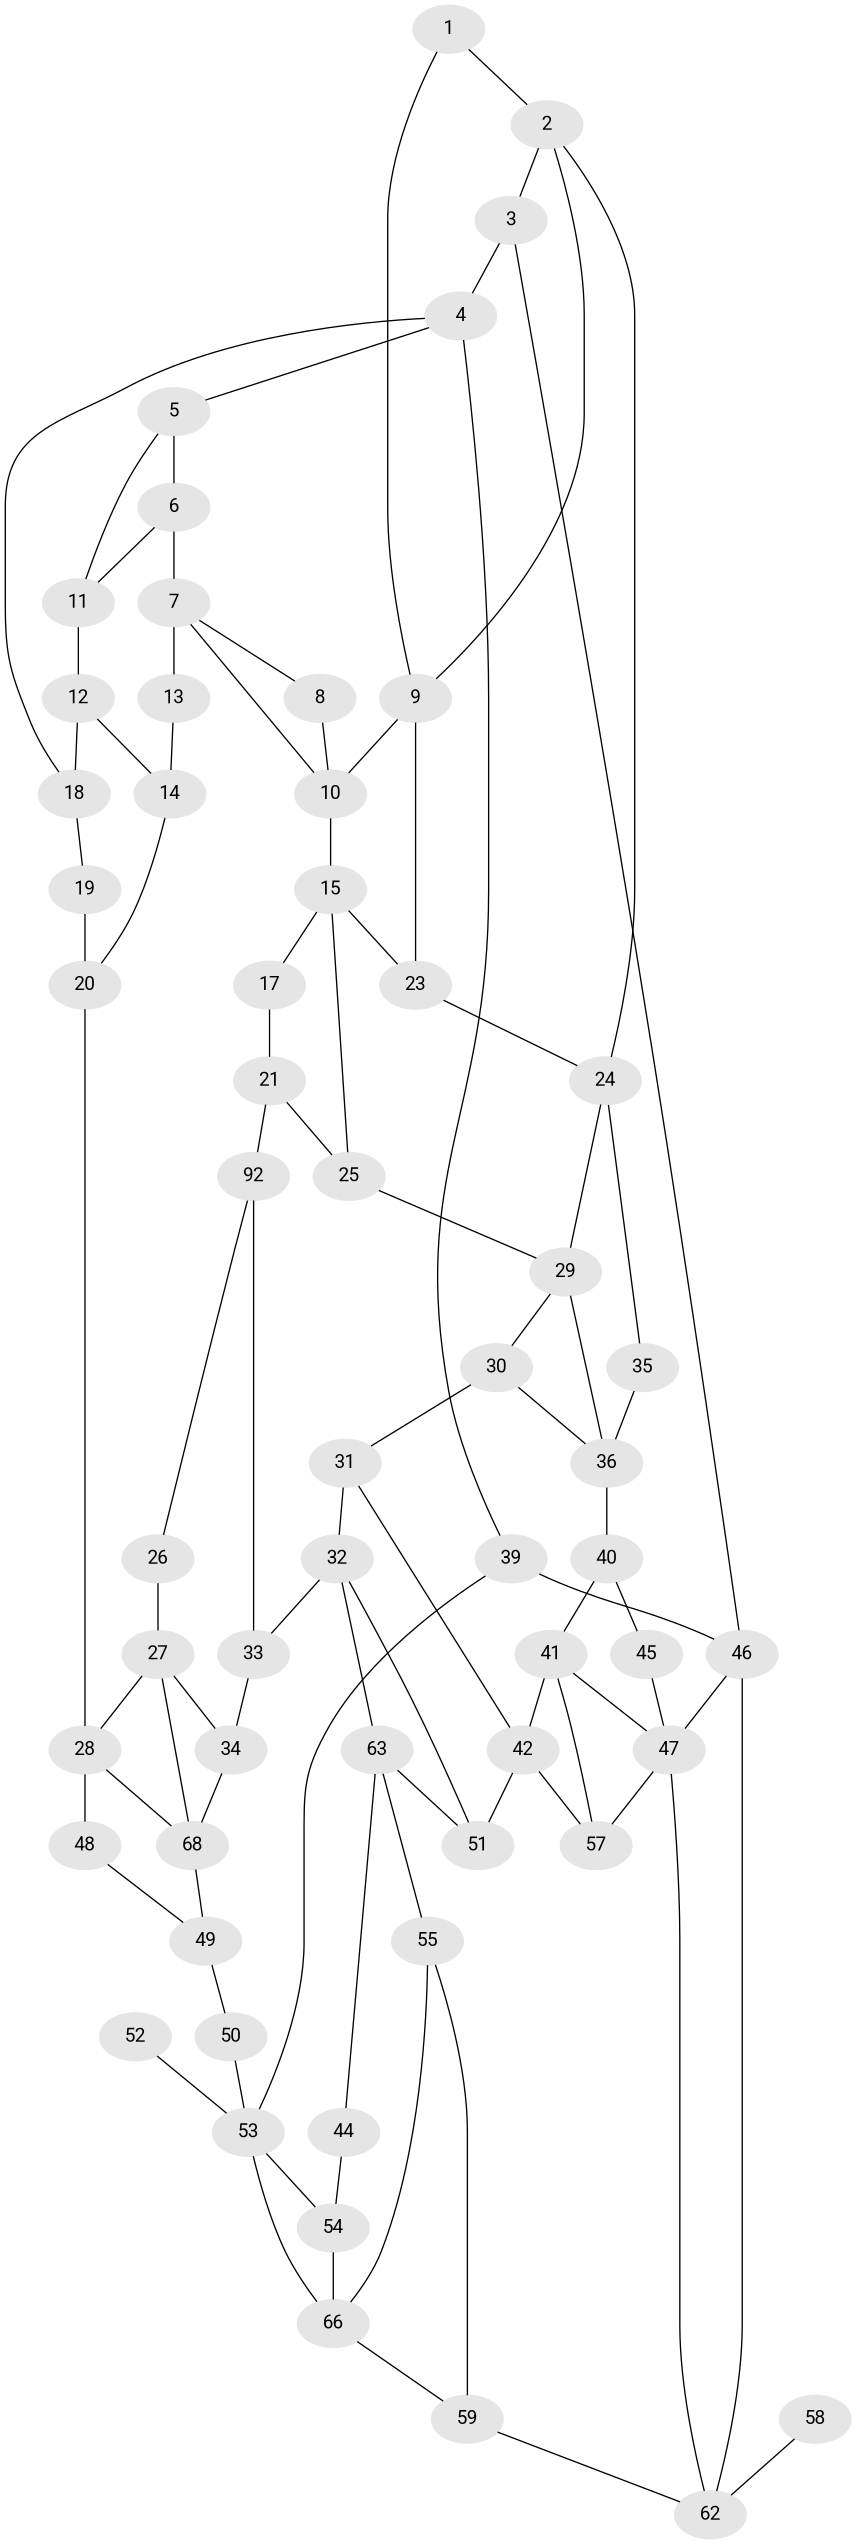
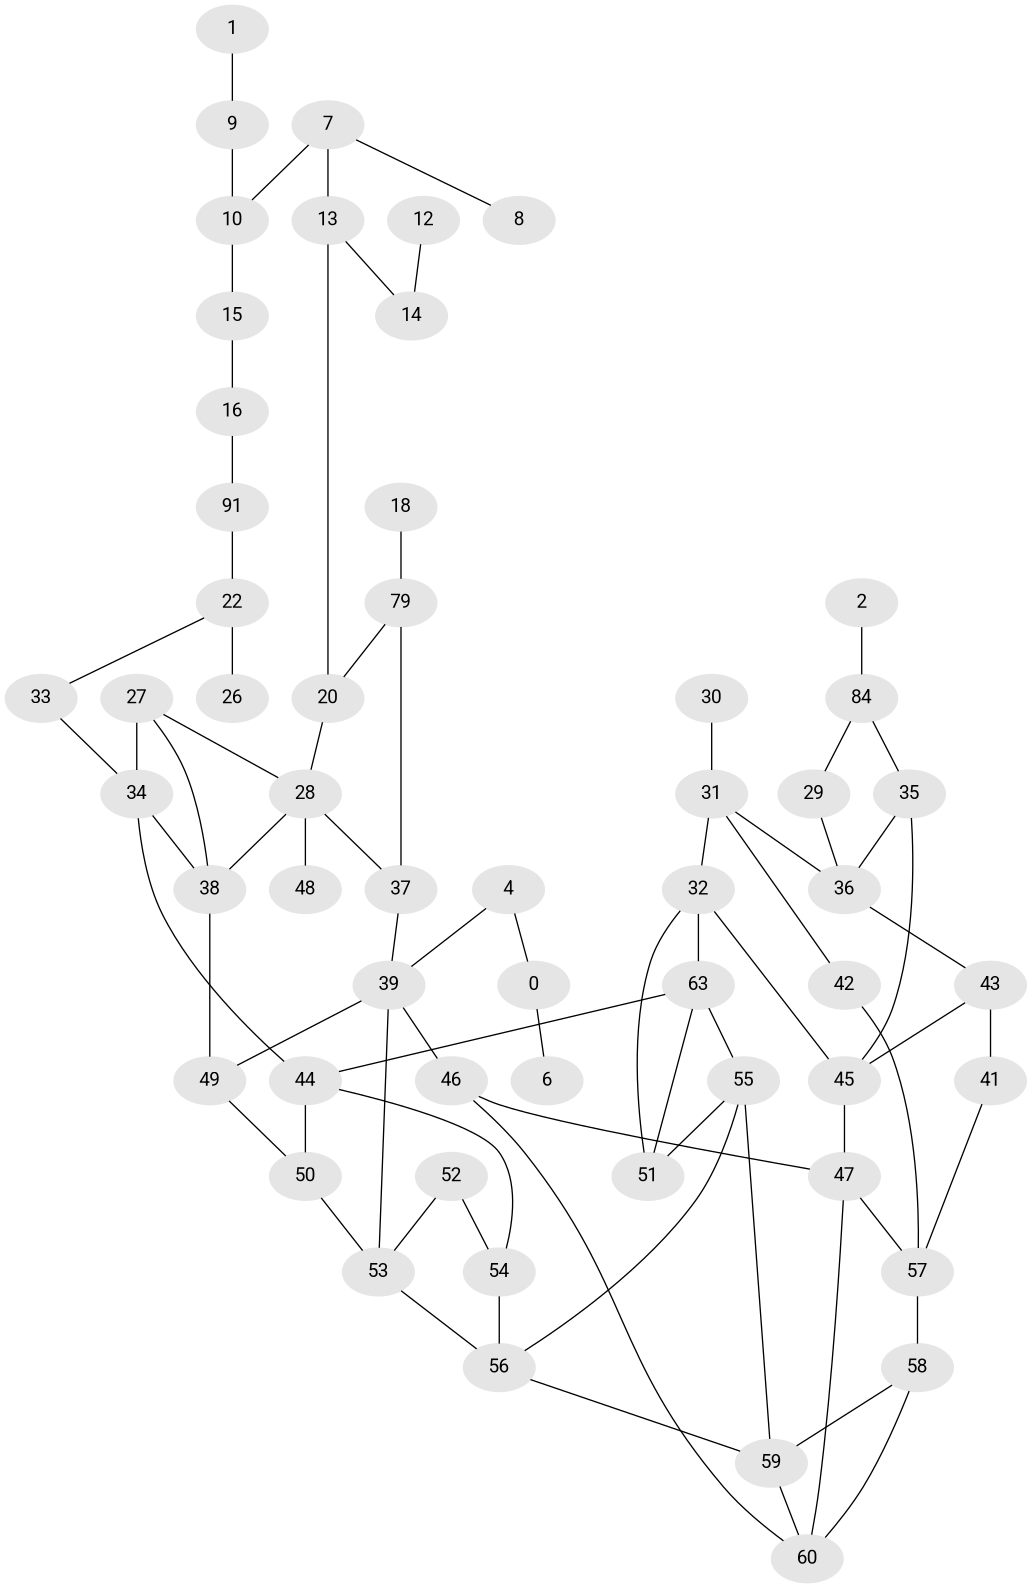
(498, 77) -> none
(511, 220) -> none
(174, 412) -> (534, 985)
(59, 421) -> none
(582, 435) -> none
(174, 555) -> none
(78, 603) -> none
(76, 746) -> none
(325, 746) -> none
(85, 890) -> (401, 603)
none -> (401, 890)
(141, 894) -> (328, 459)
none -> (907, 944)
none -> (186, 954)
(270, 985) -> (232, 412)
(416, 985) -> none
(270, 1081) -> (232, 507)
(605, 1081) -> (862, 698)
none -> (305, 1129)
(254, 1176) -> (232, 603)
(349, 1176) -> none
(531, 1320) -> none
none -> (917, 1320)
(552, 1416) -> (778, 842)
none -> (844, 1416)
(607, 1559) -> (991, 985)
(158, 1607) -> none
(295, 1607) -> (771, 985)
(537, 1702) -> none
(610, 1702) -> none
(501, 1798) -> (696, 1128)
(193, 1846) -> (210, 890)
(145, 1893) -> (299, 1033)
(291, 2180) -> (475, 1224)
(333, 2324) -> (499, 1368)
(710, 2515) -> (807, 1559)
